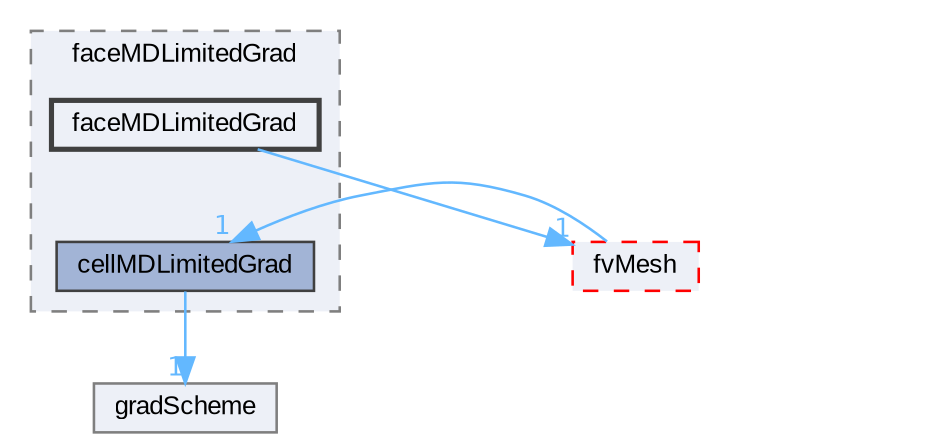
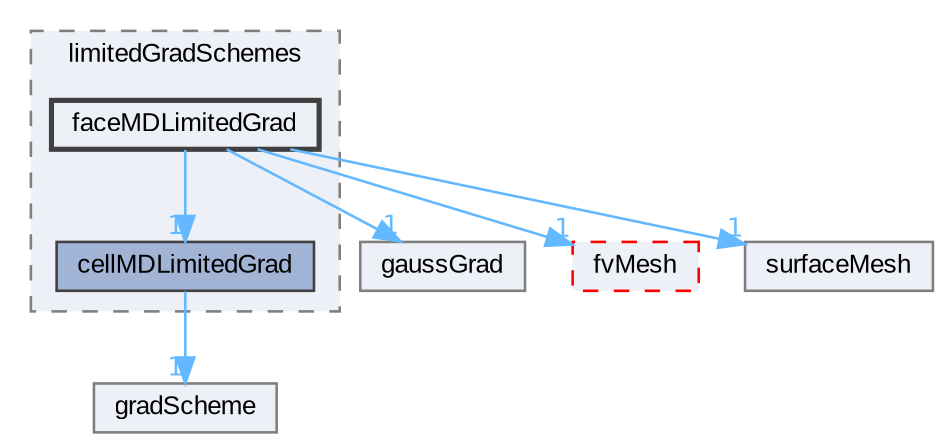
(185, 55) -> (185, 55)
(435, 183) -> (185, 183)
none -> (443, 266)
none -> (839, 266)
